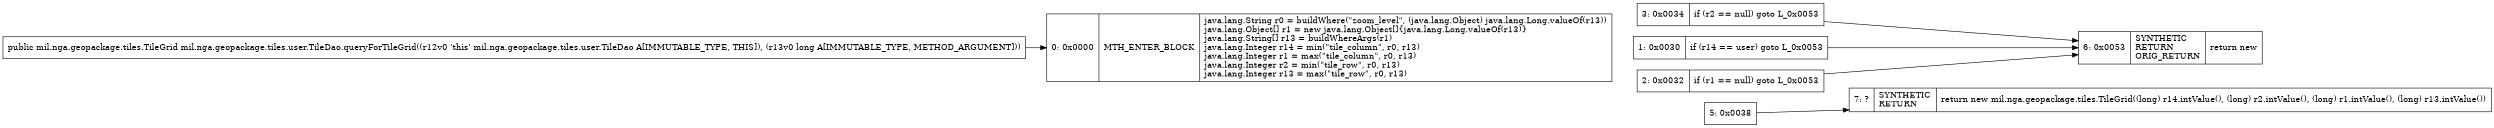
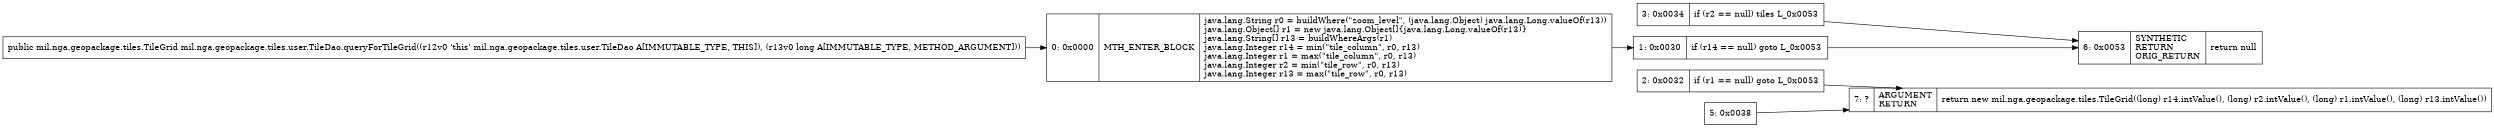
(1757, 14) -> (1756, 14)
(1757, 47) -> (1757, 47)
(2234, 47) -> (2234, 47)
none -> (1620, 48)
(1948, 65) -> (1860, 87)
(1905, 95) -> (1905, 95)
